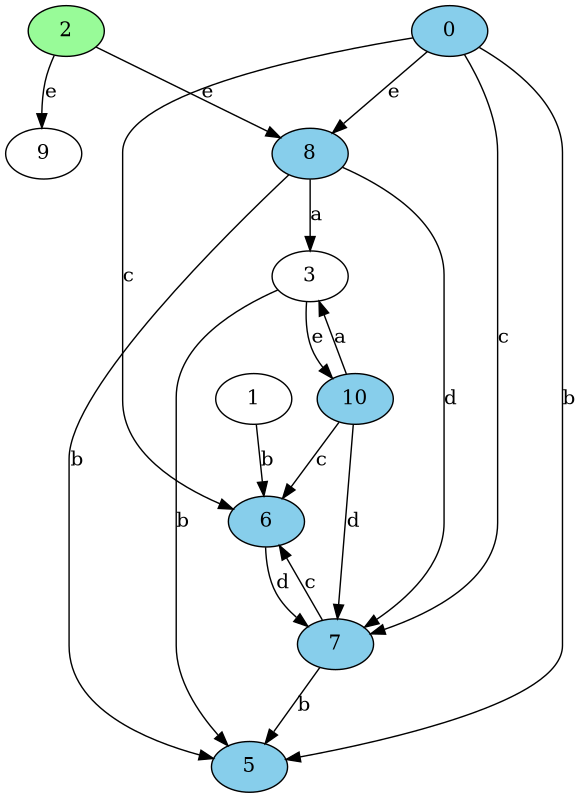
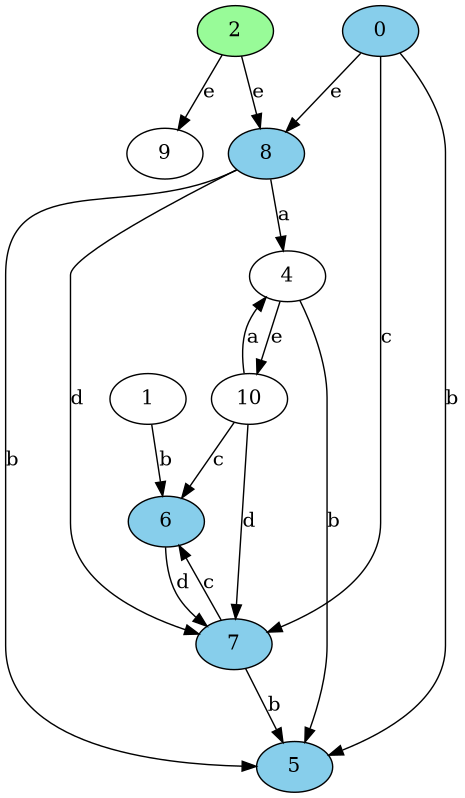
(123, 190) -> none
(310, 276) -> (288, 276)
(355, 399) -> (250, 399)
